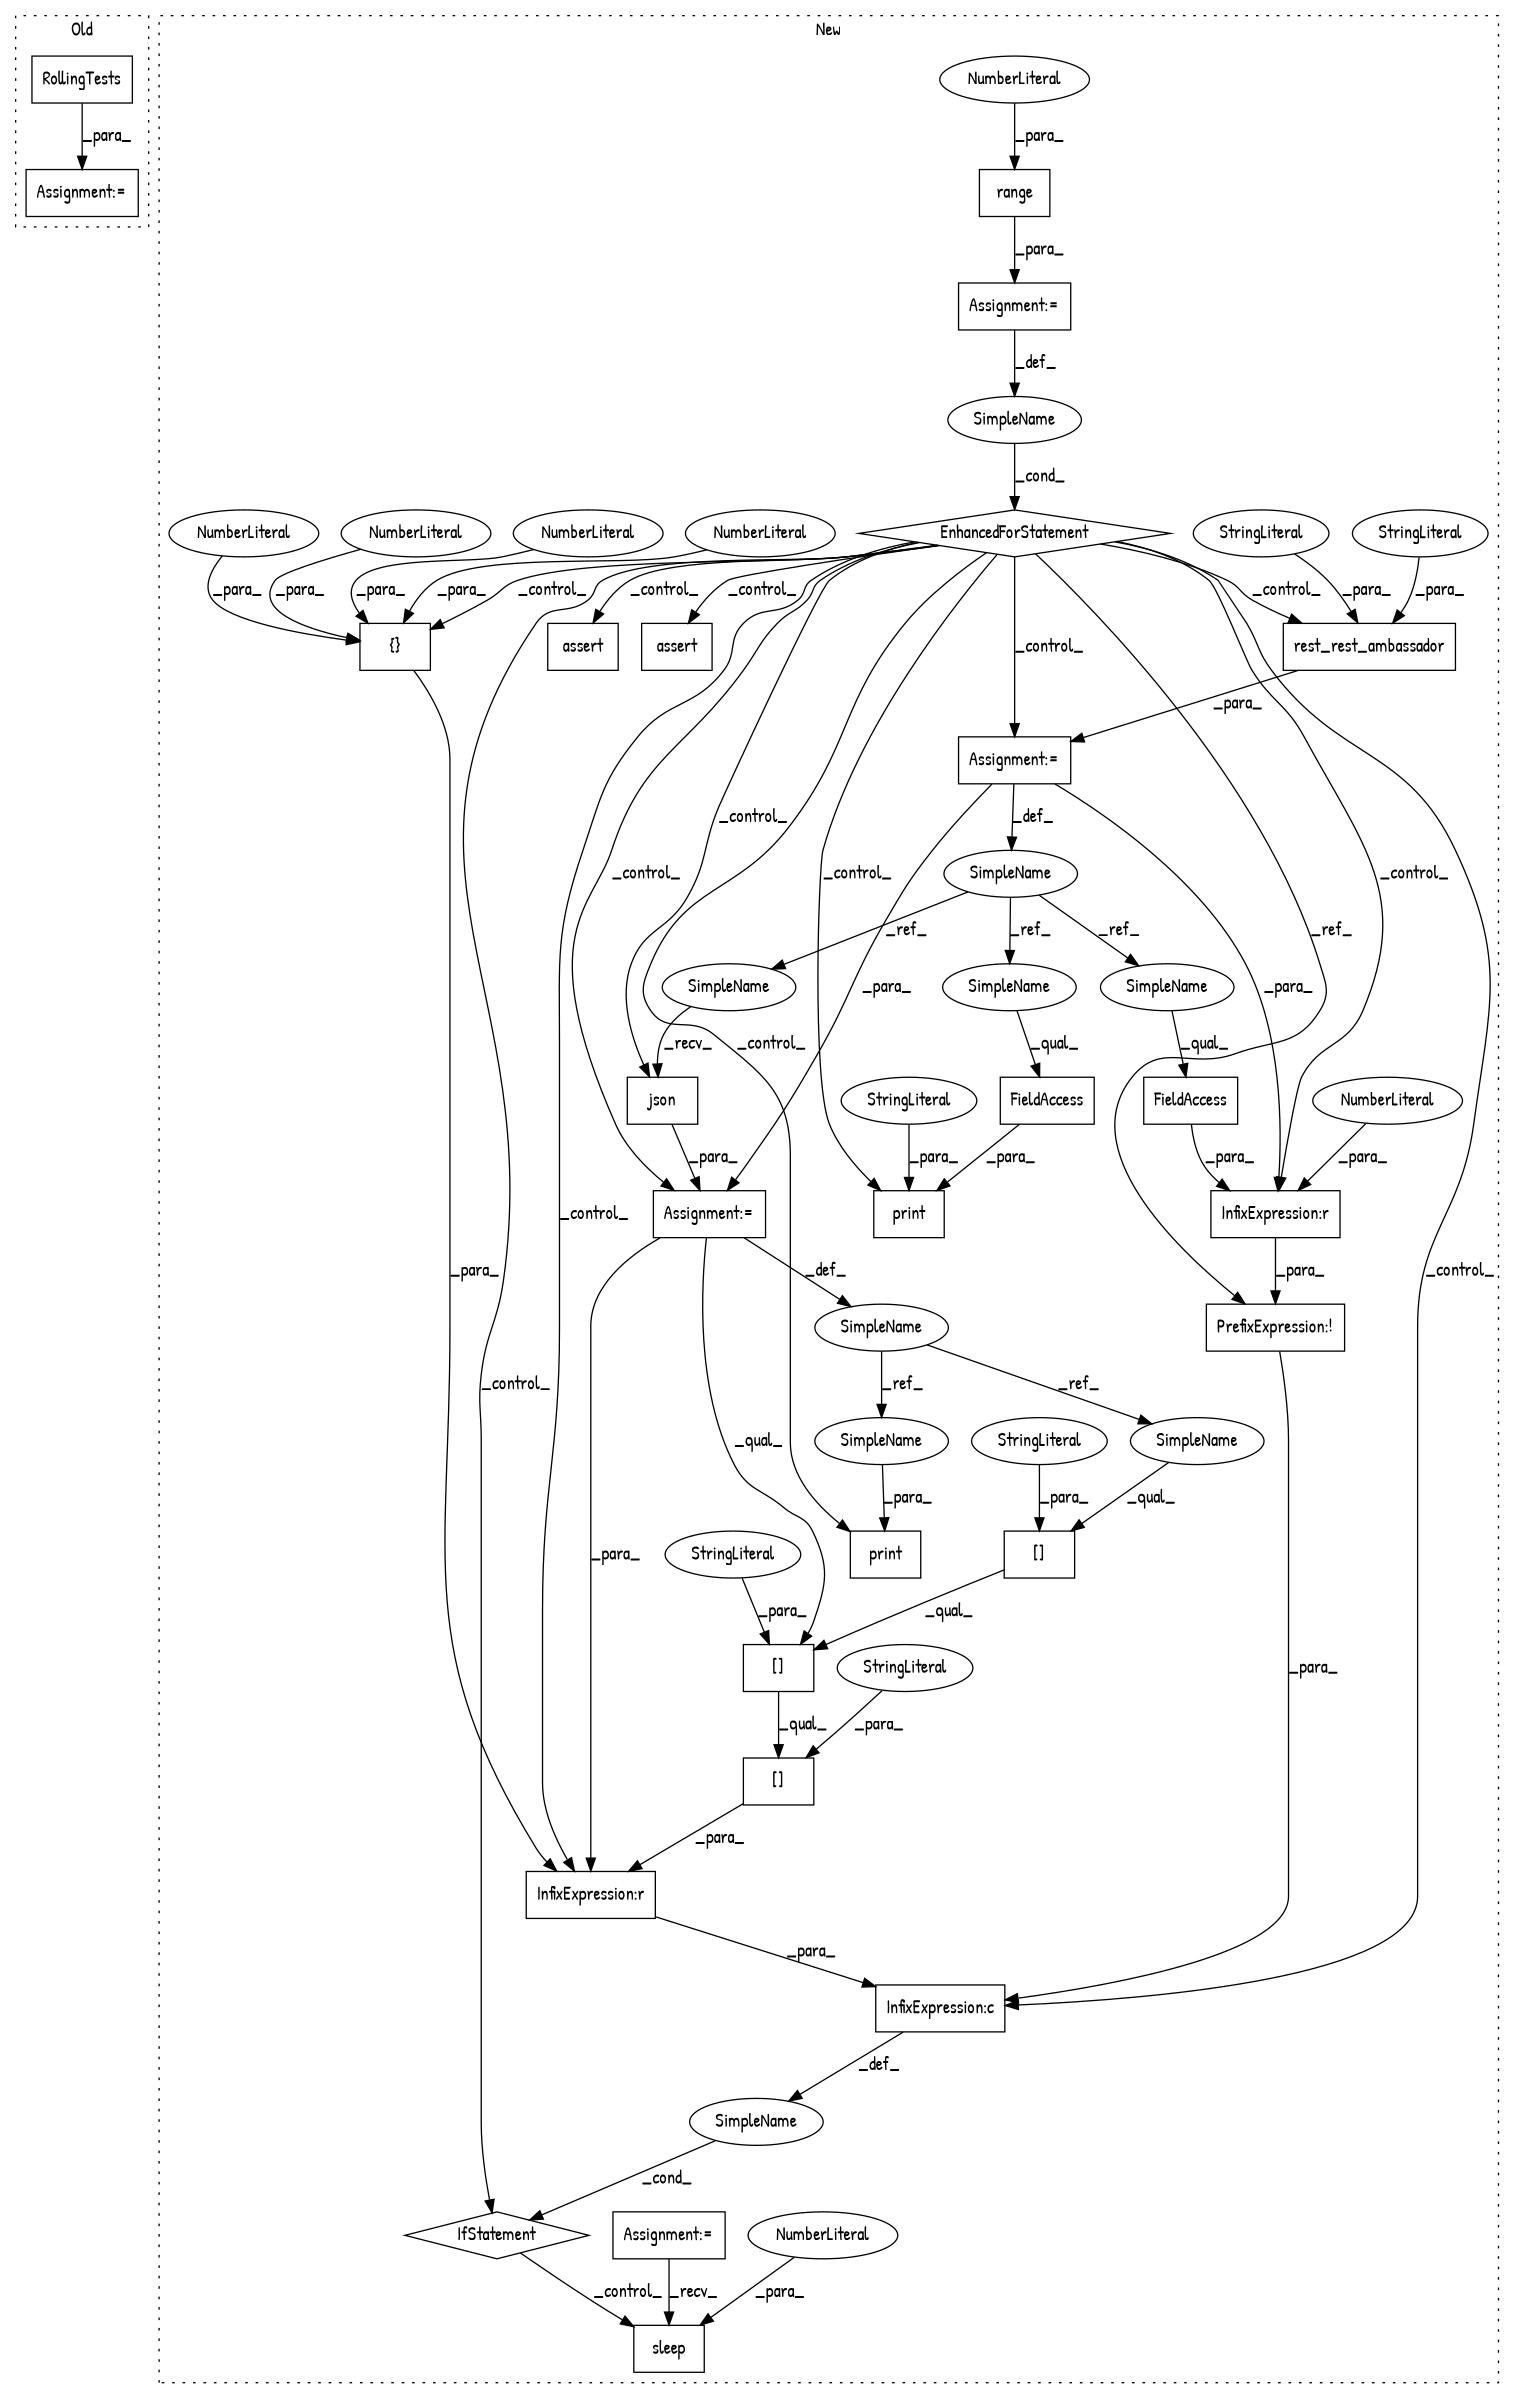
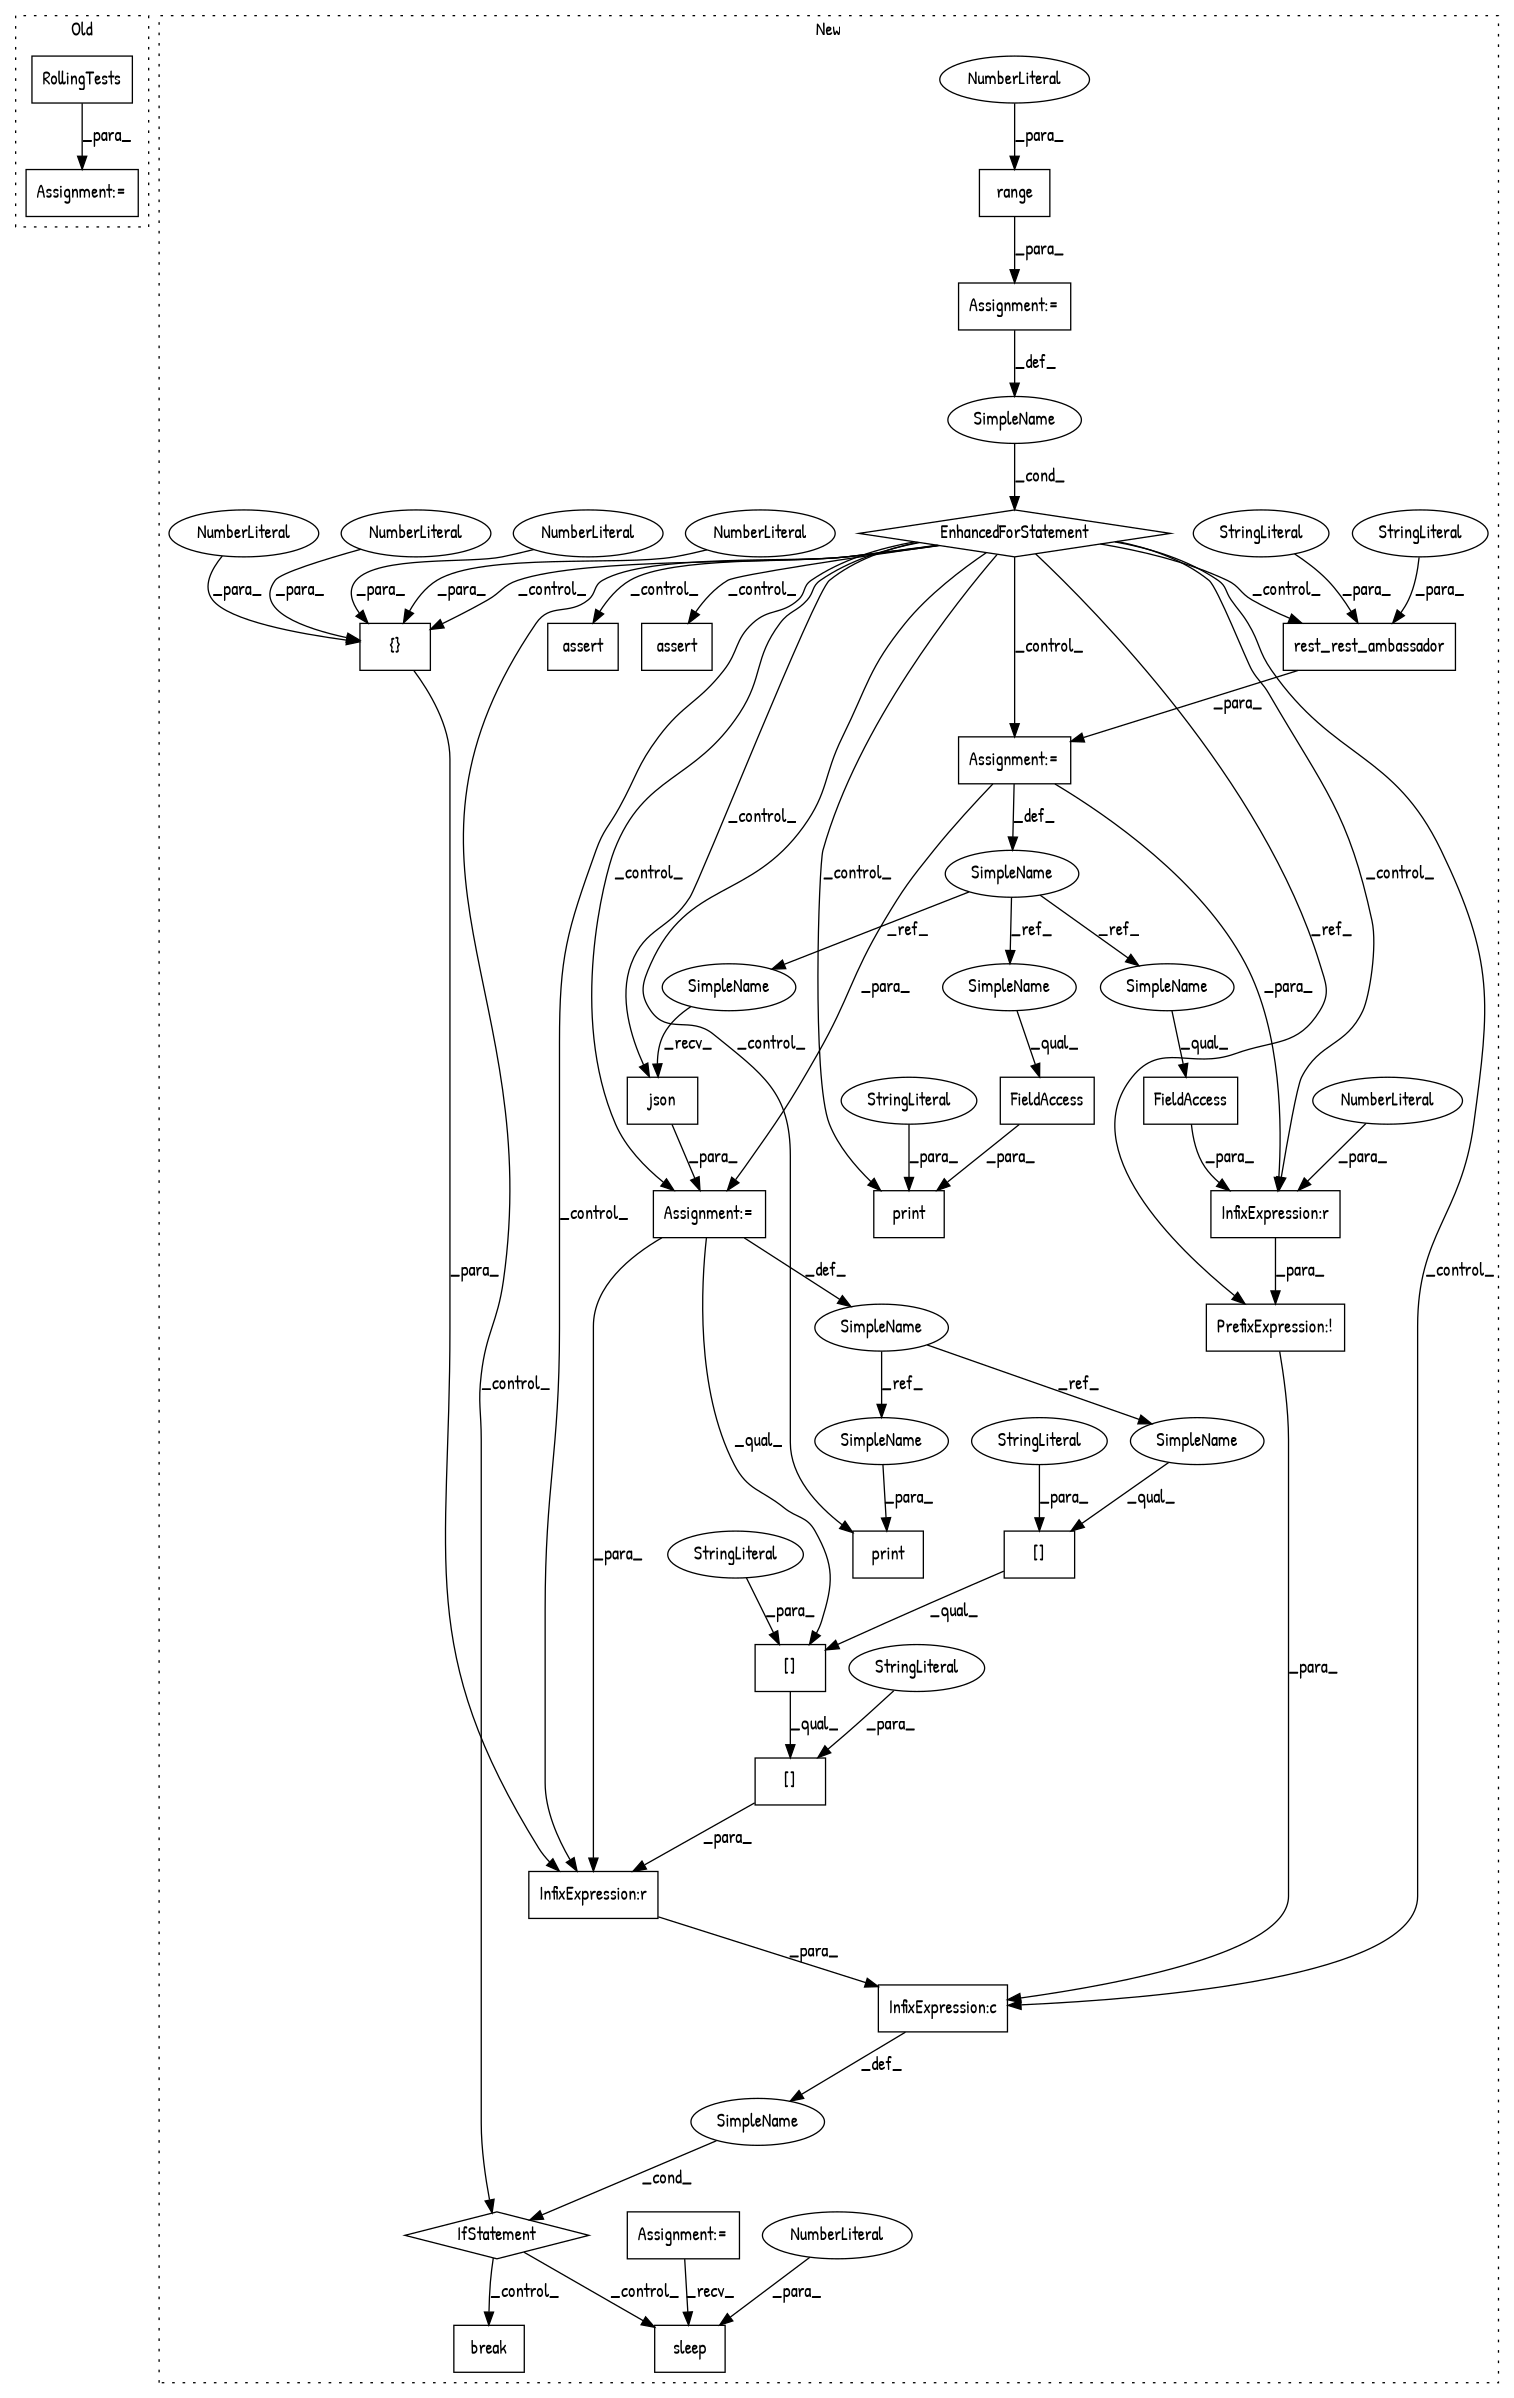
none -> (489, 2349)
